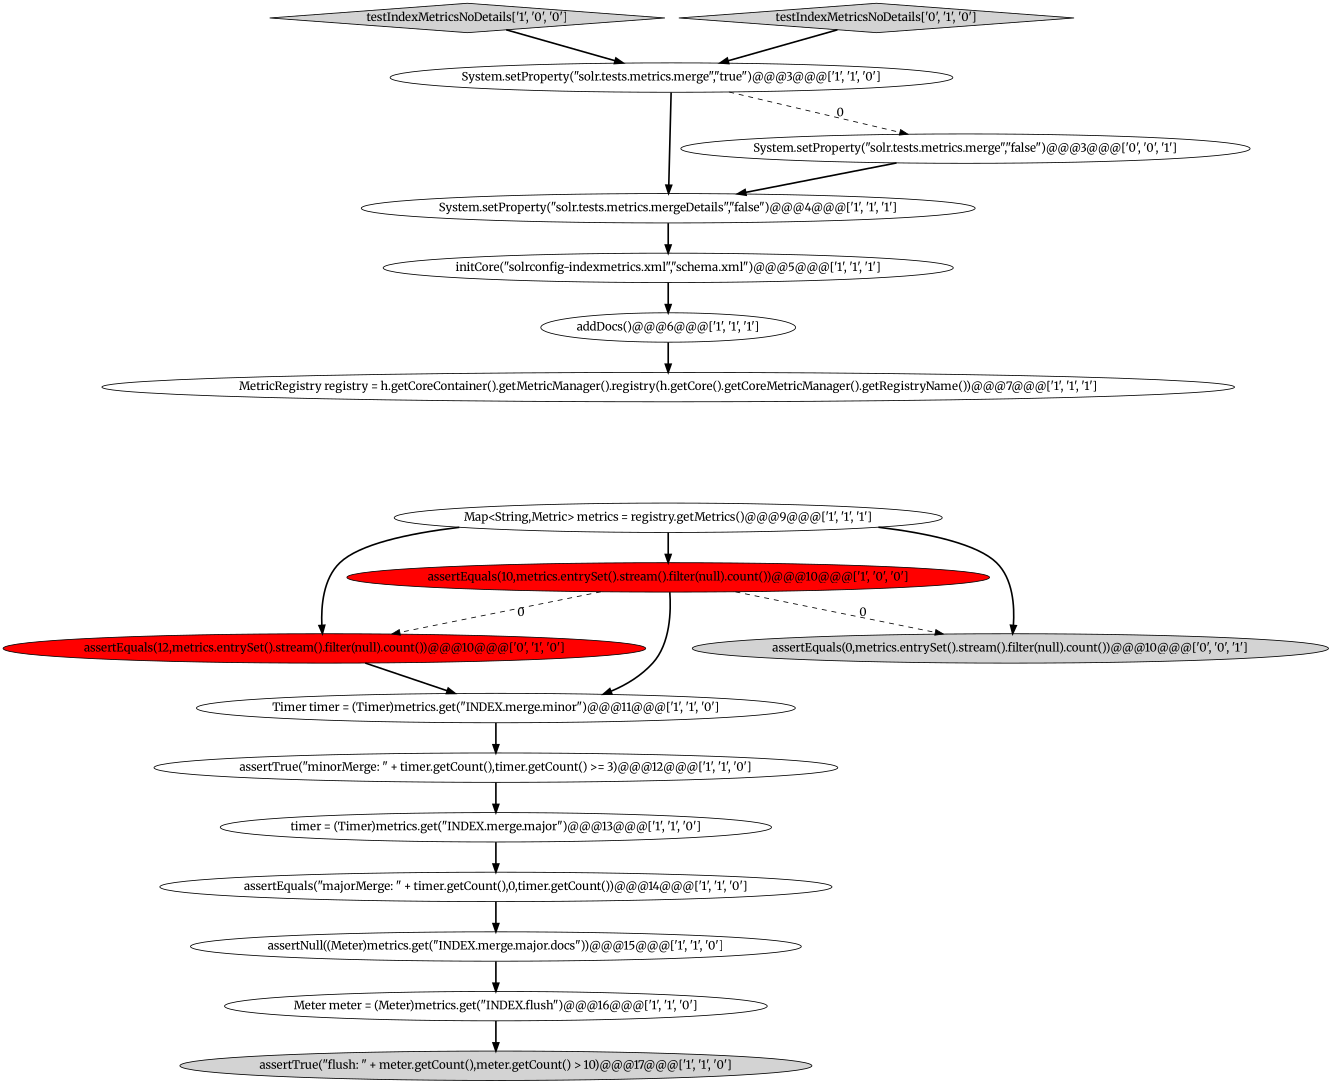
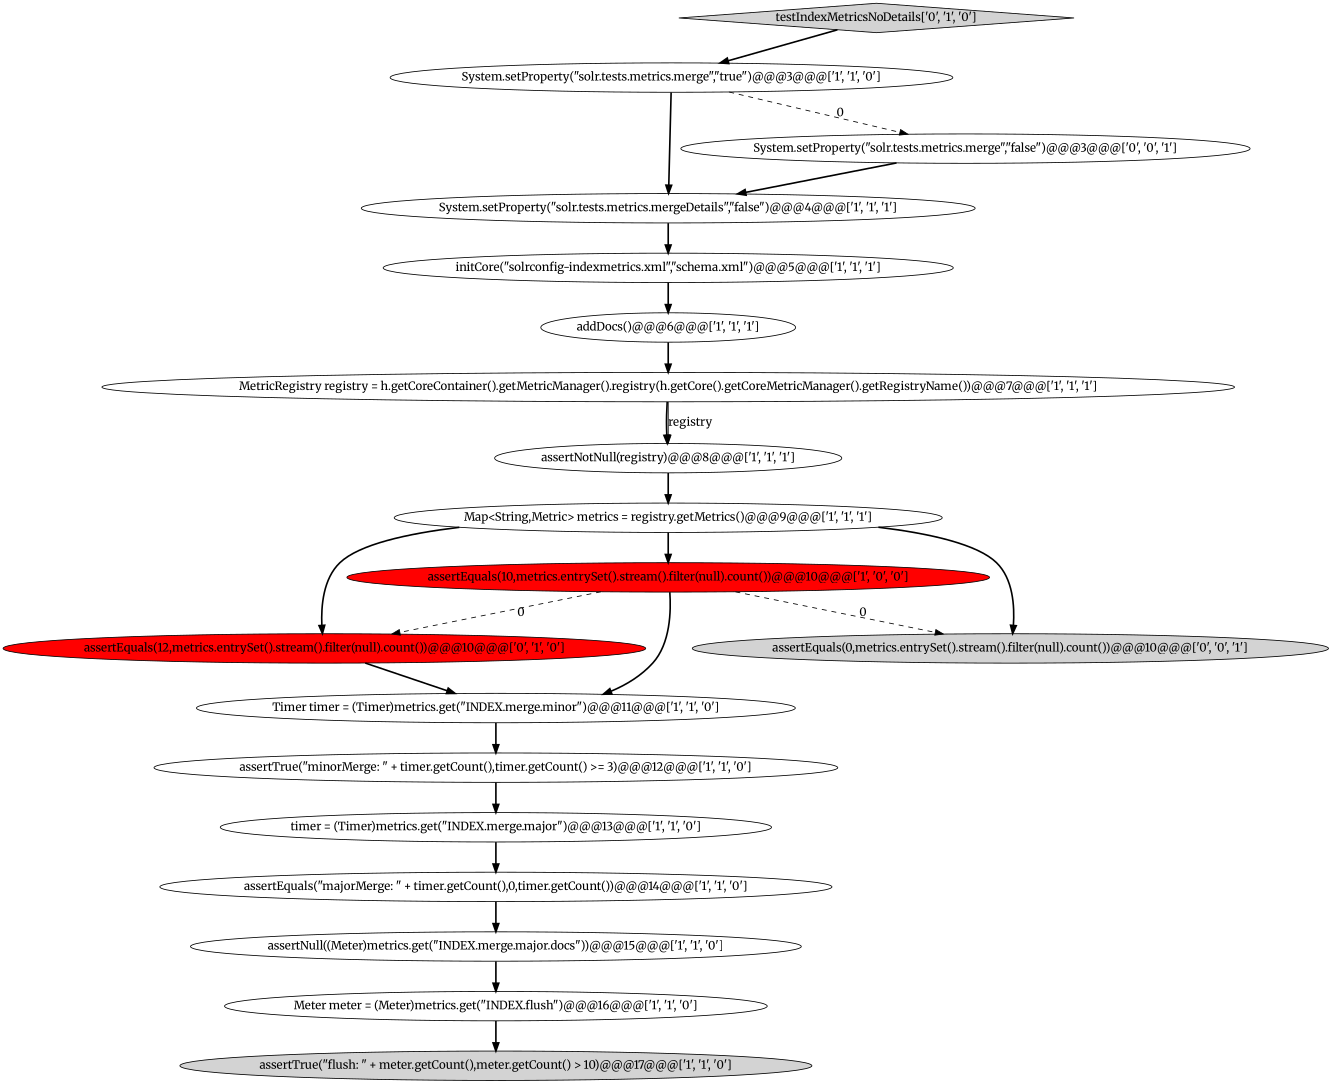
(467, 18) -> none
none -> (668, 458)
